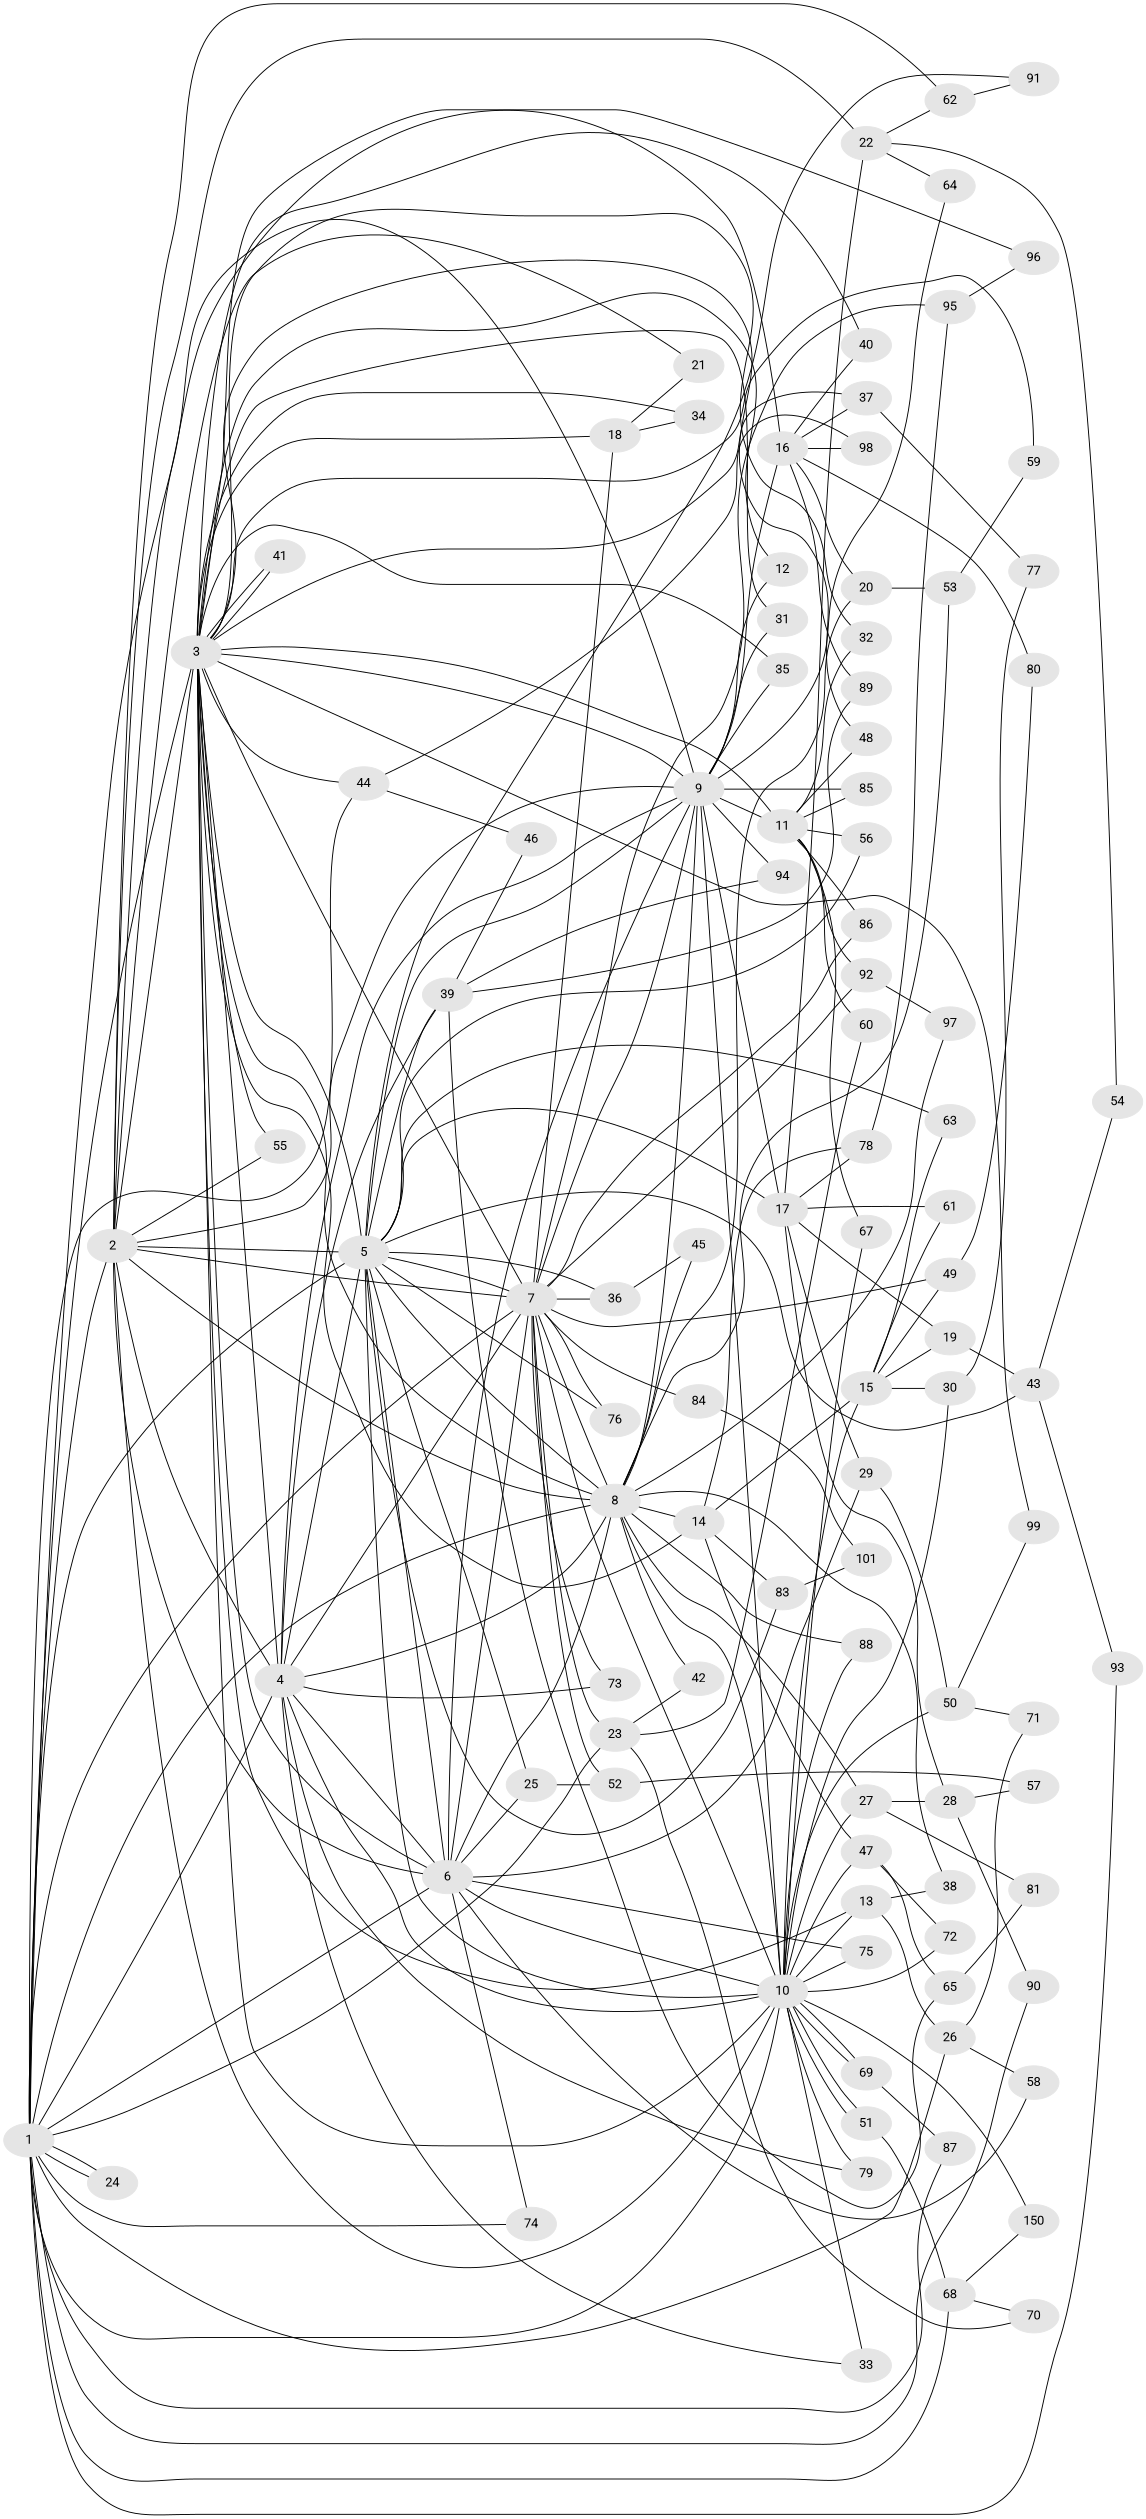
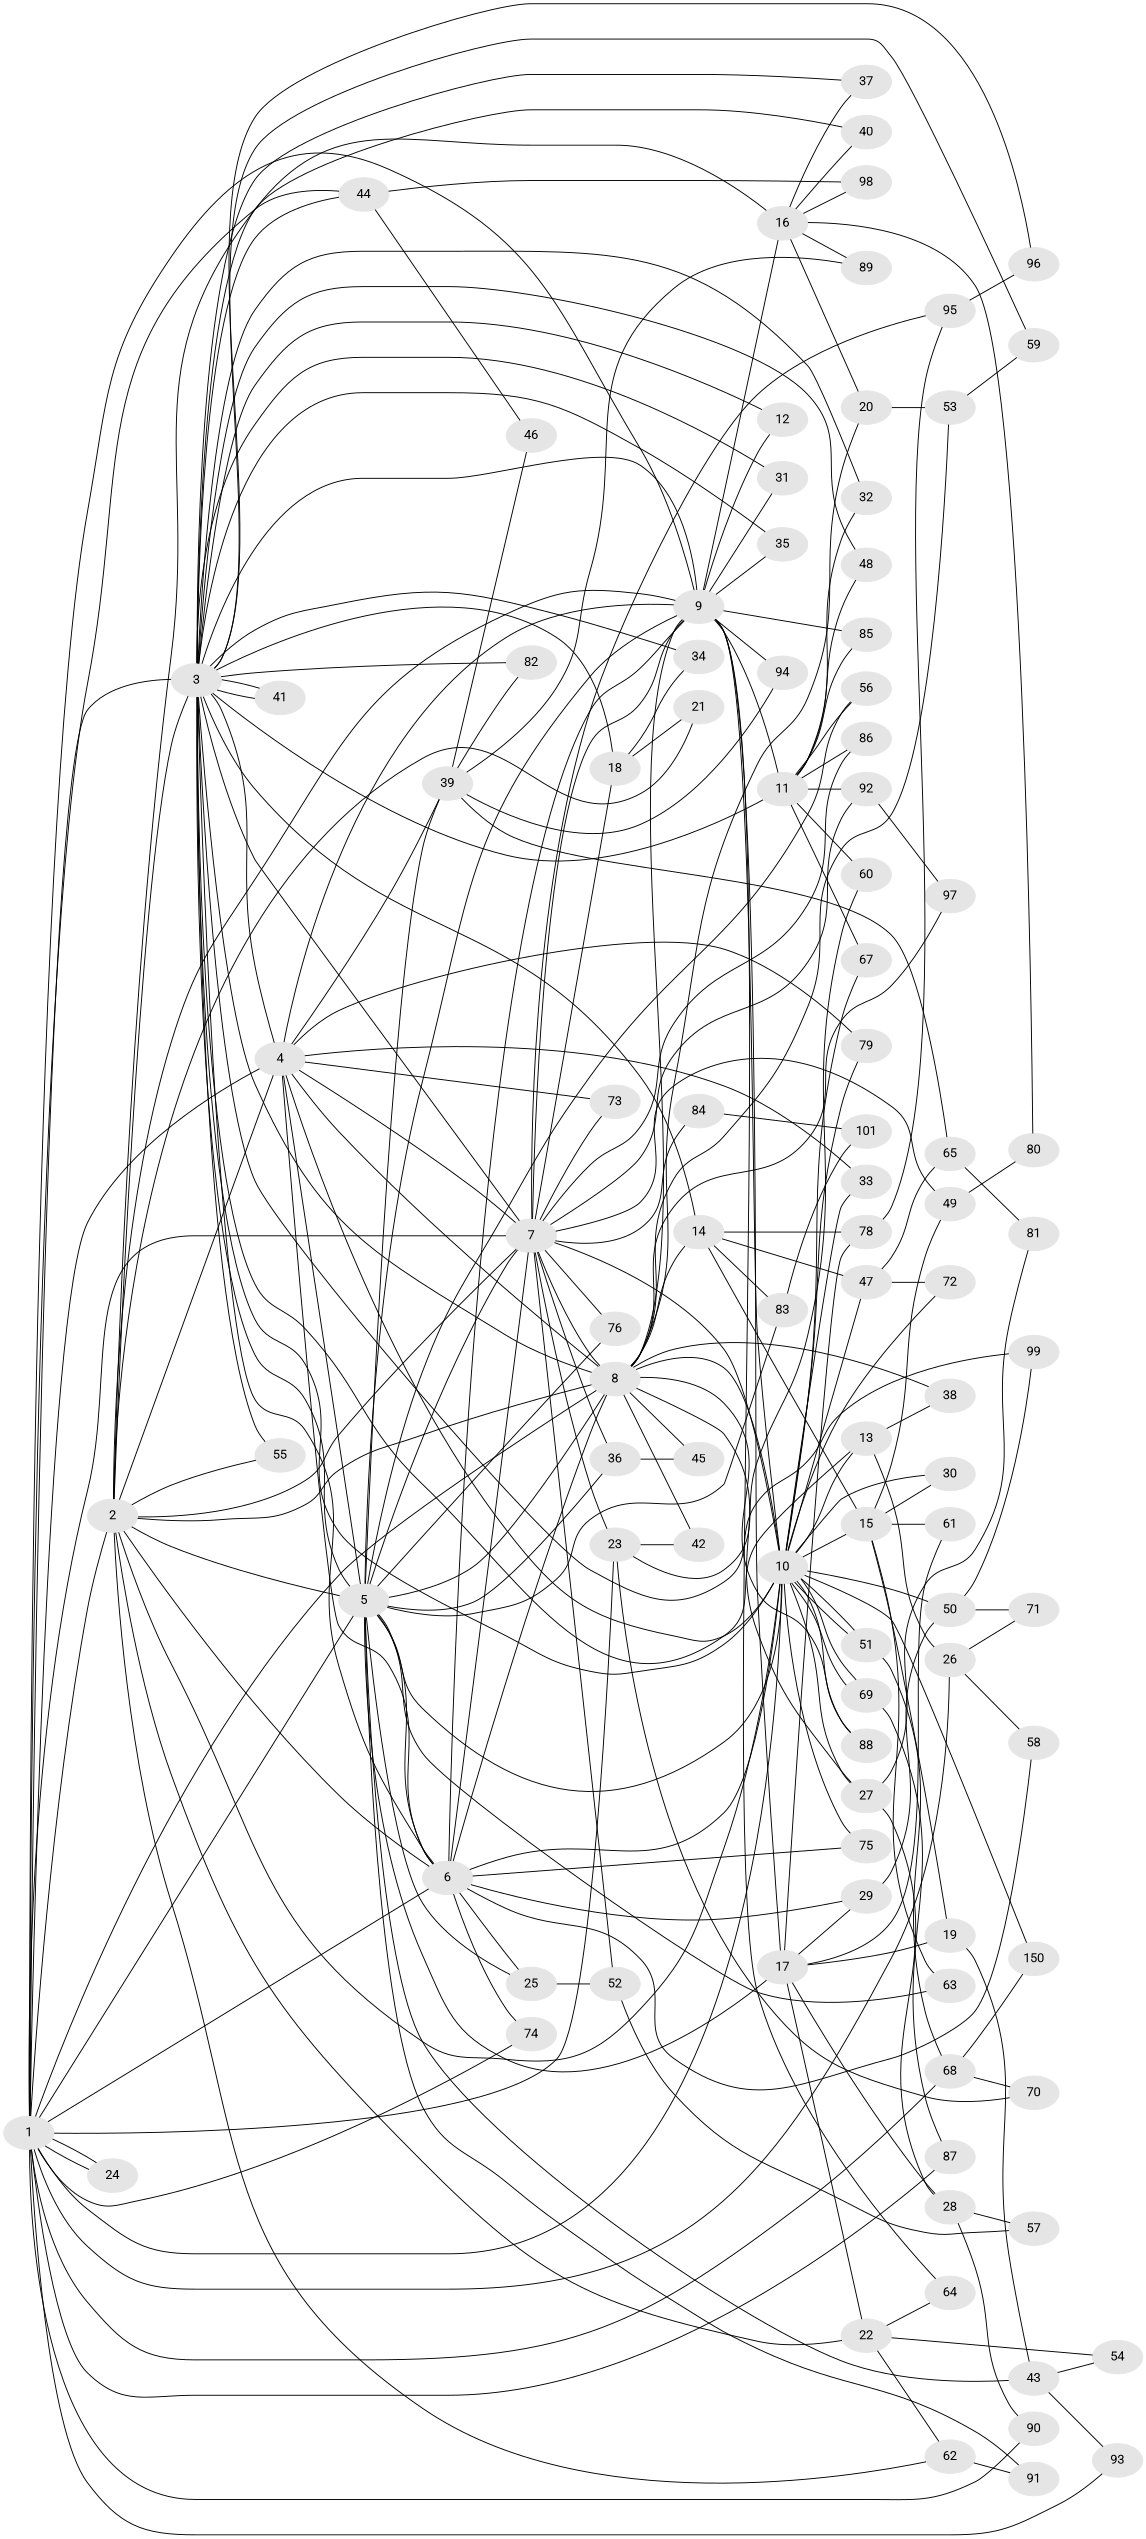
(1034, 571) -> none
none -> (531, 663)
